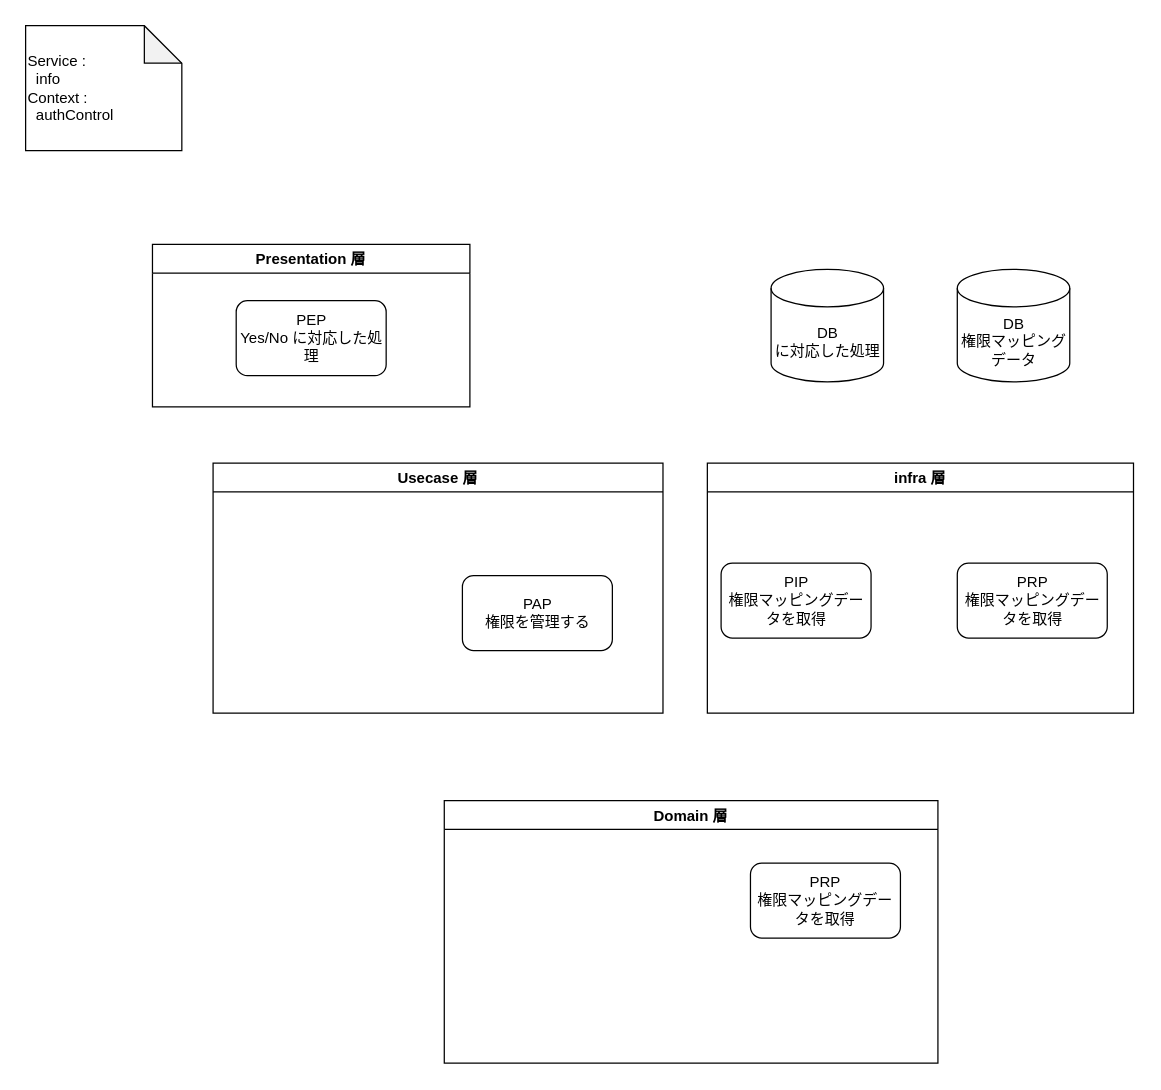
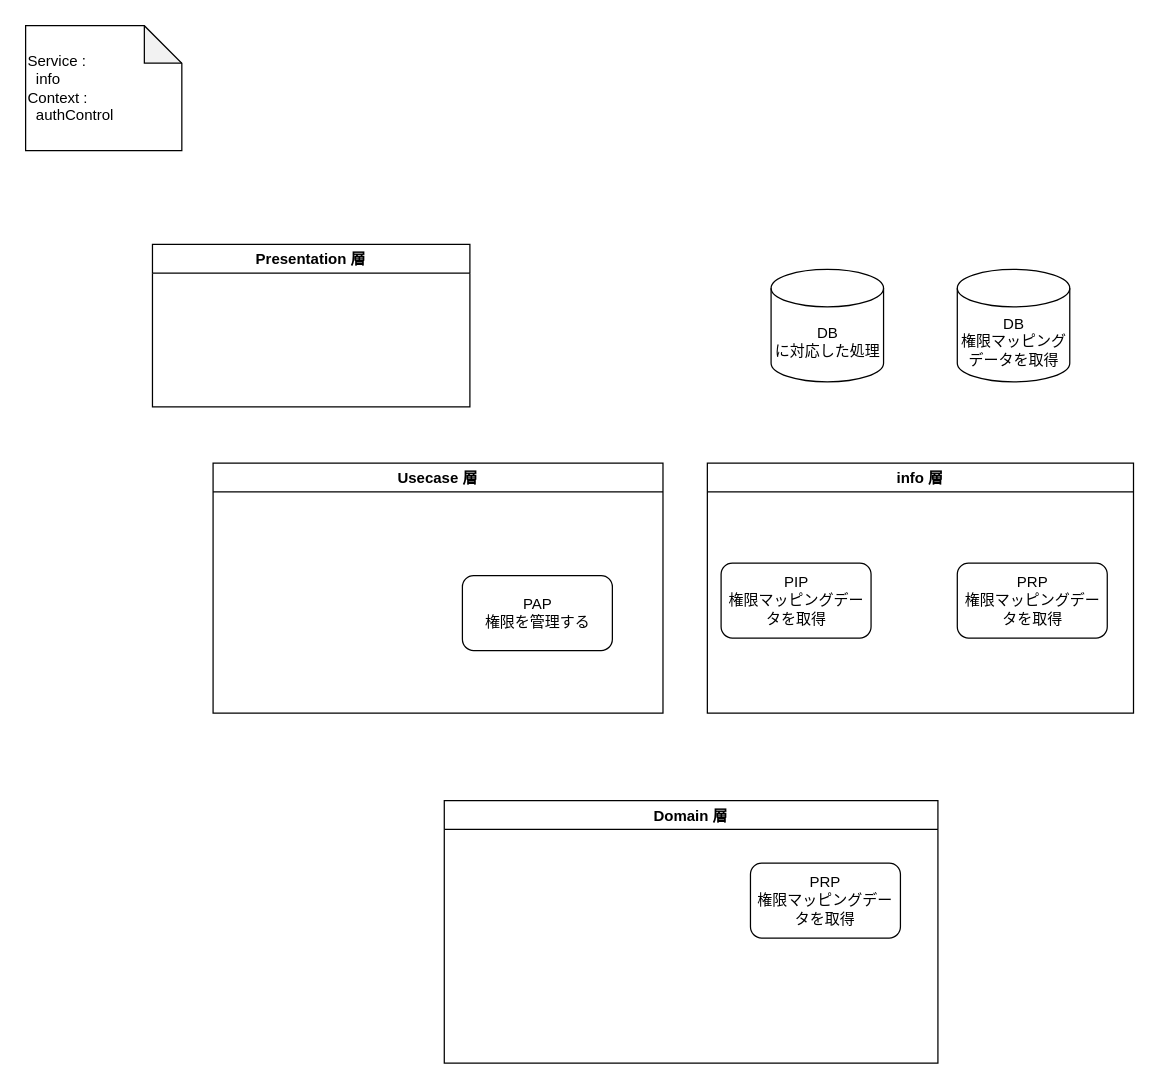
(311, 338) -> none
(1014, 342) -> (1014, 342)
(920, 478) -> (920, 478)
